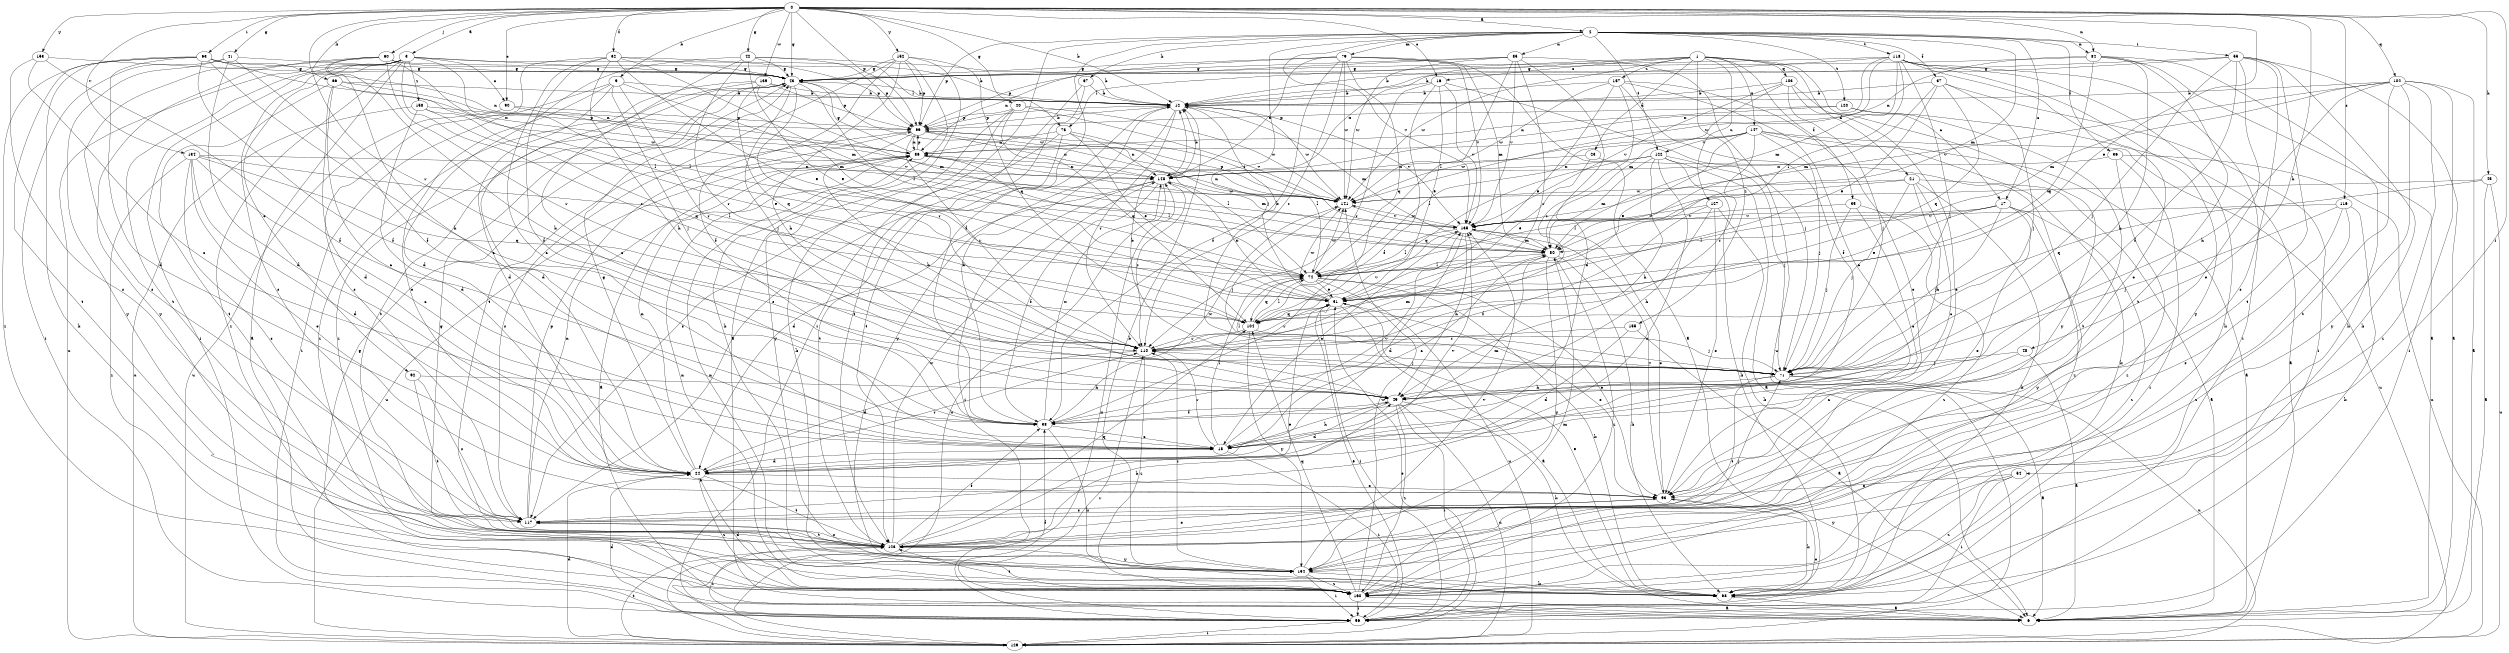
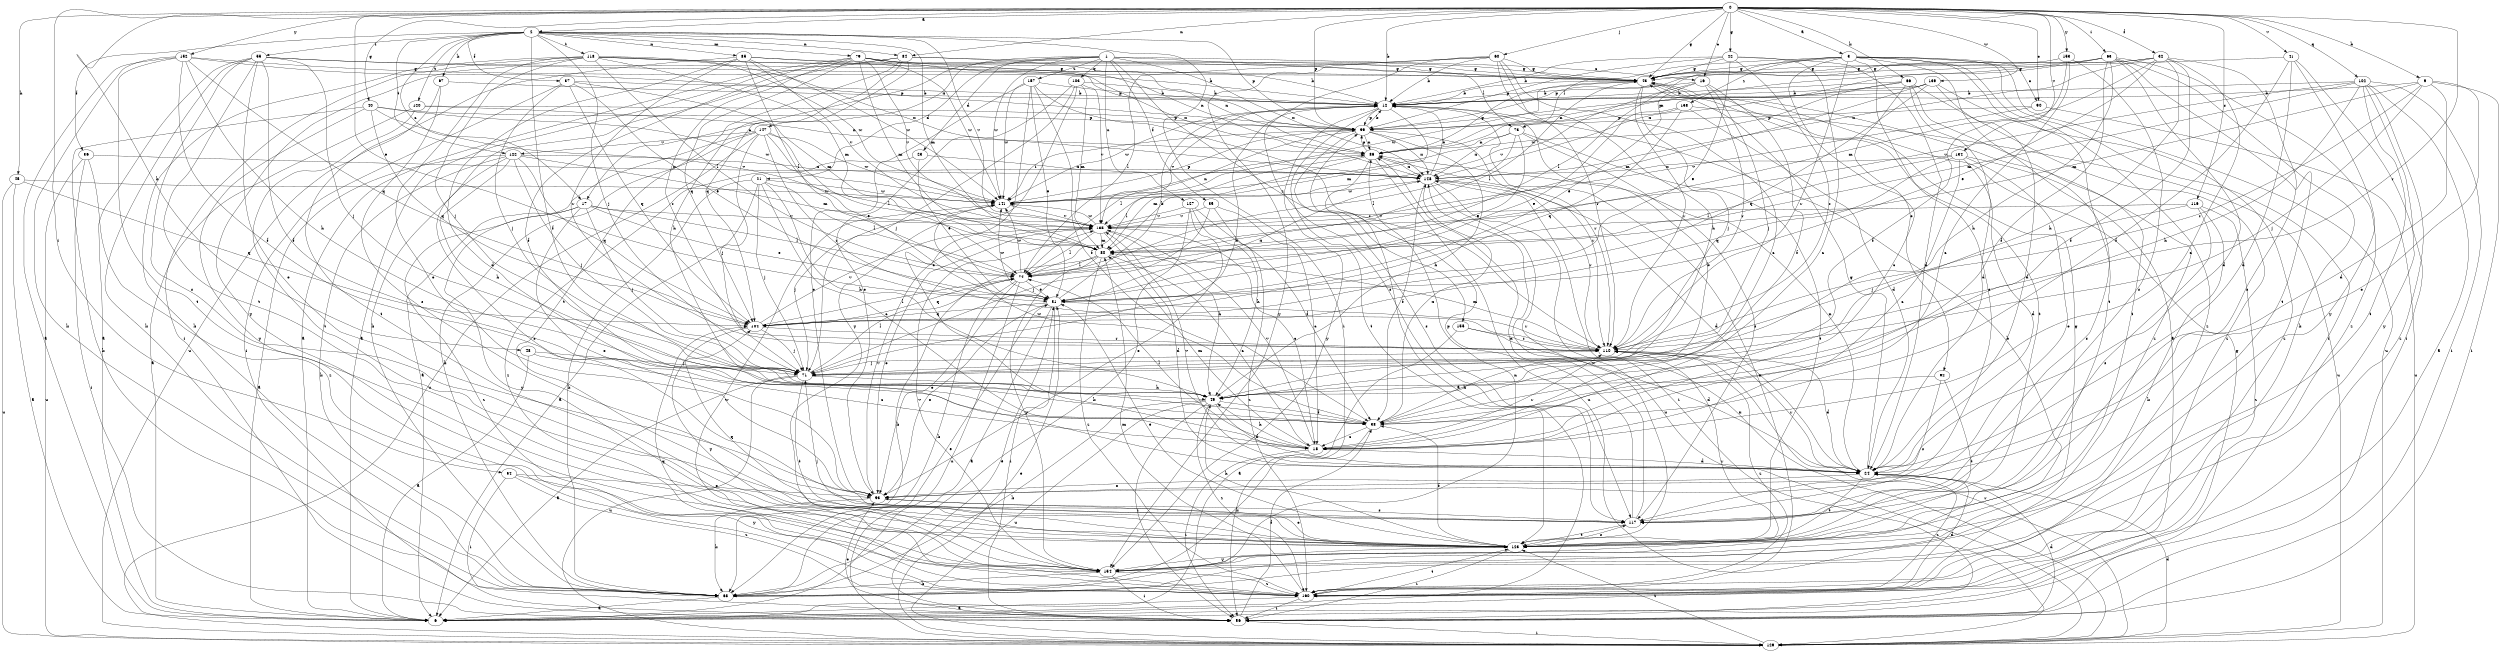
(266, 32) -> (2268, 32)
none -> (1815, 123)
(649, 575) -> (2035, 554)
